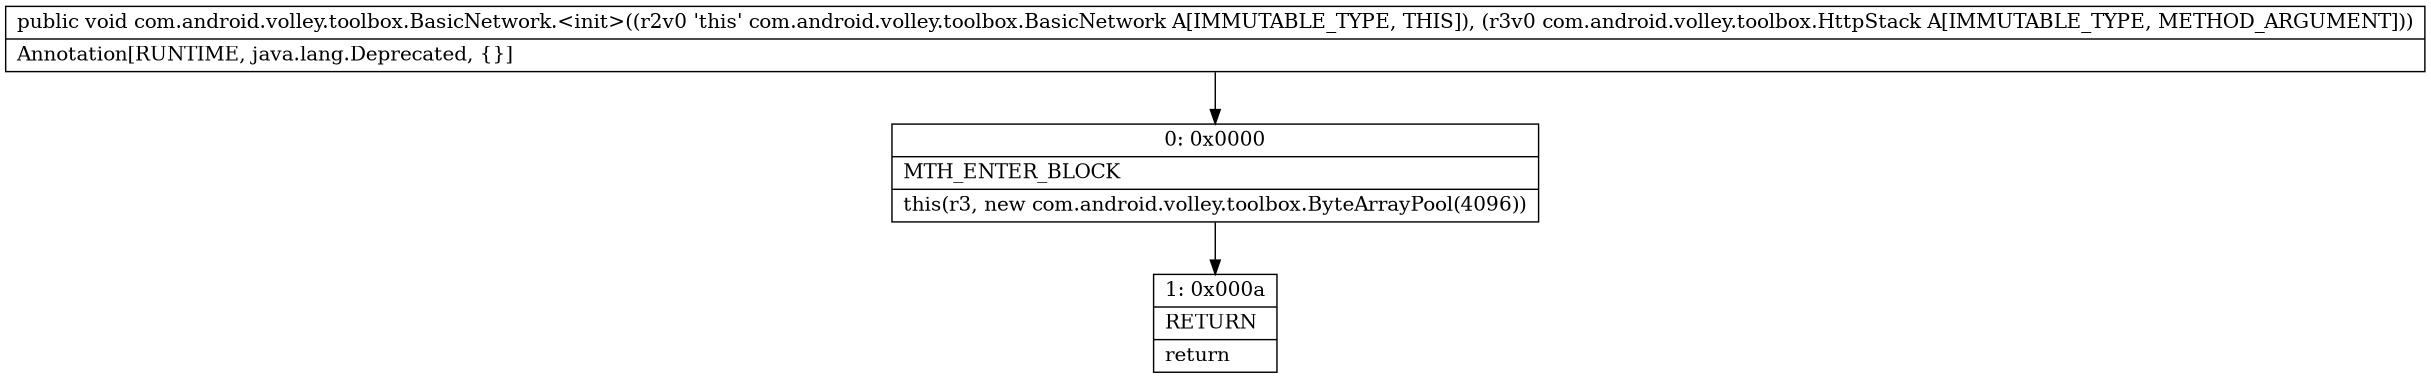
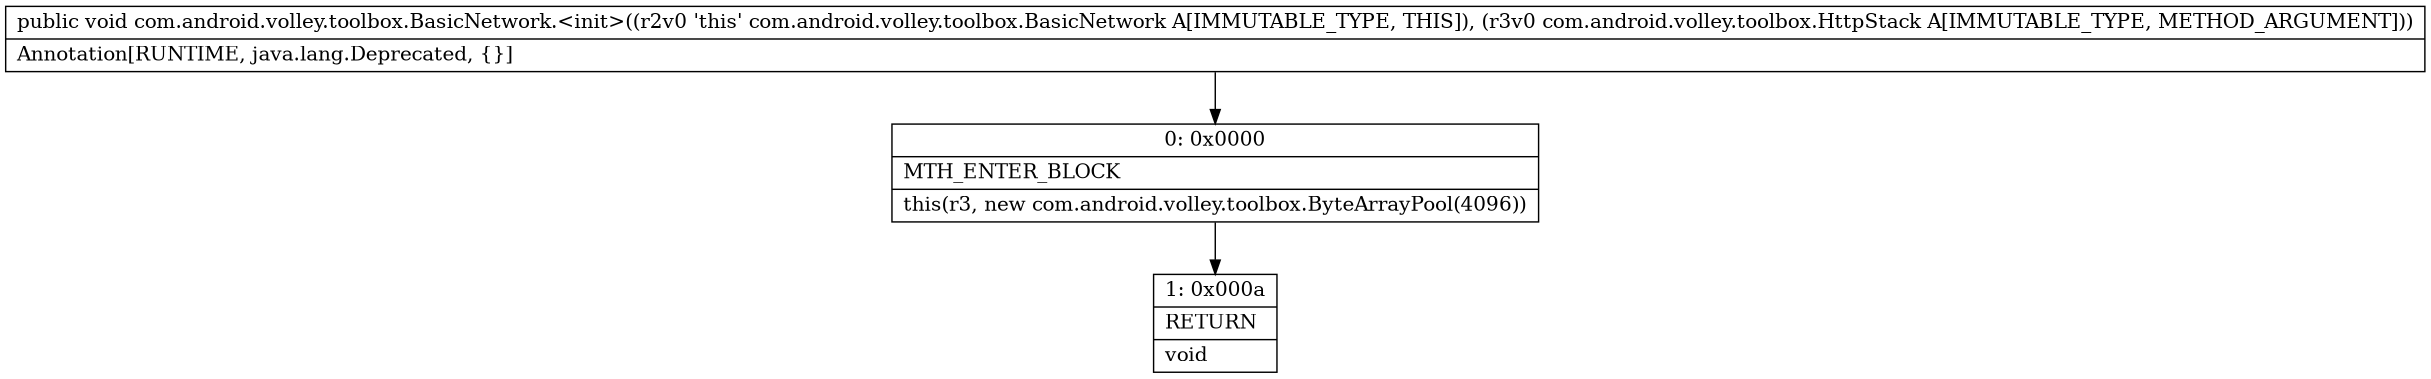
(1198, 355) -> (1187, 355)
